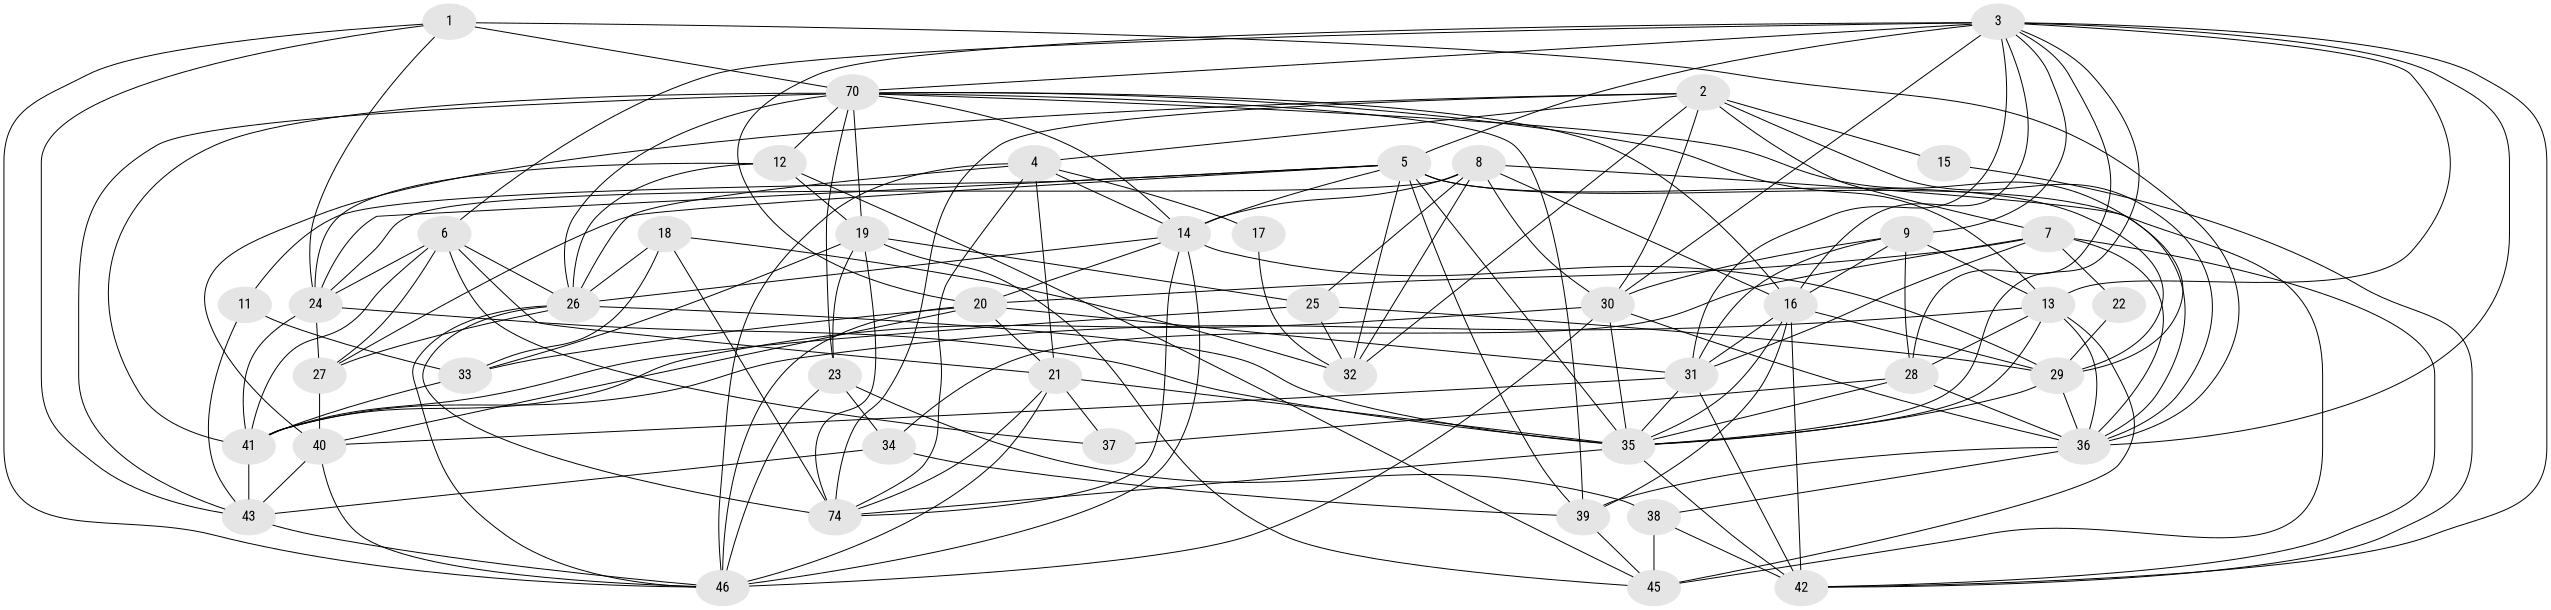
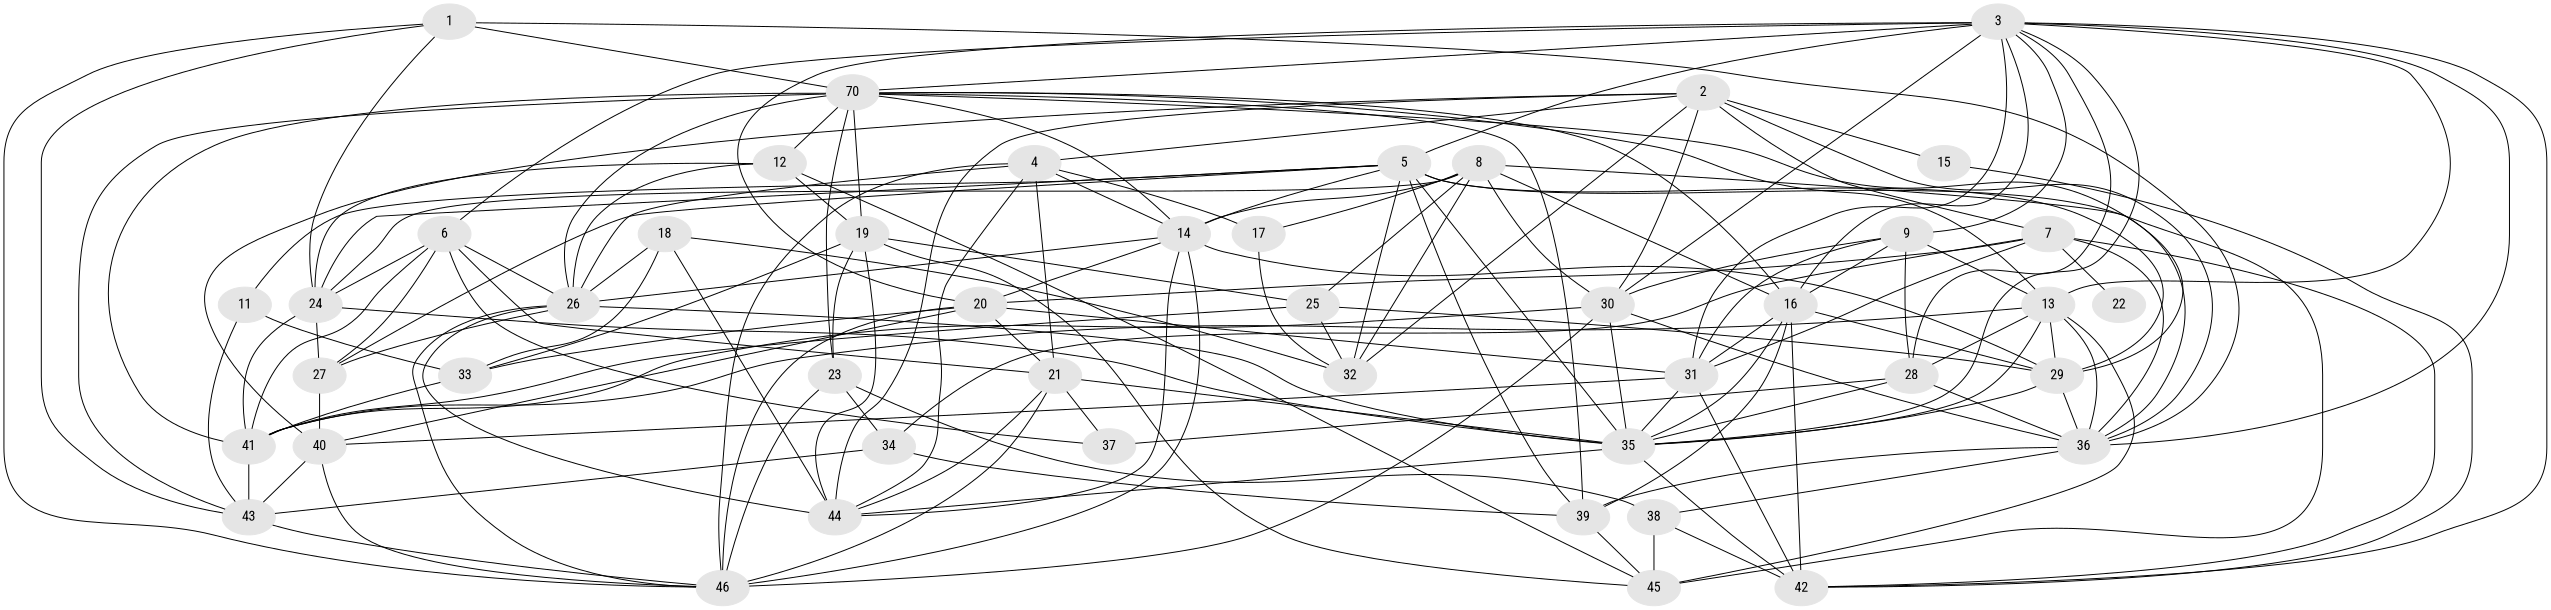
none -> (1371, 203)
(2081, 348) -> (2053, 340)
(835, 517) -> (835, 517)
